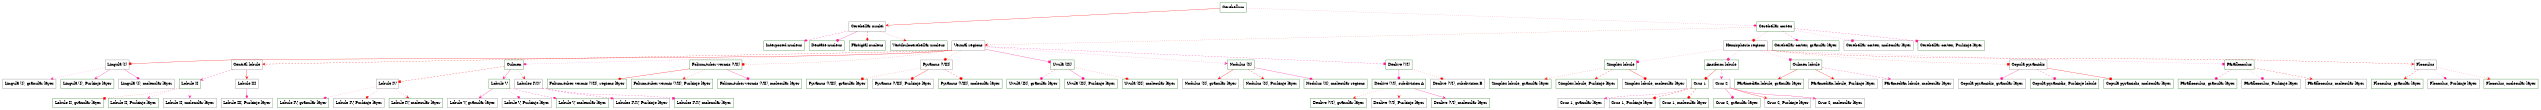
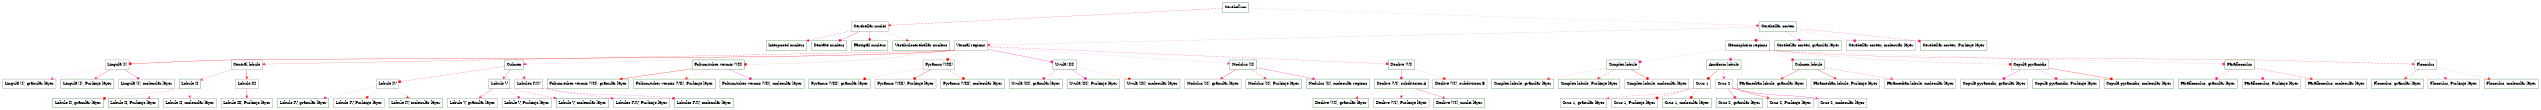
(1054, 17) -> (1057, 17)
(587, 84) -> (588, 84)
(2065, 84) -> (2066, 84)
(1460, 103) -> (1459, 103)
